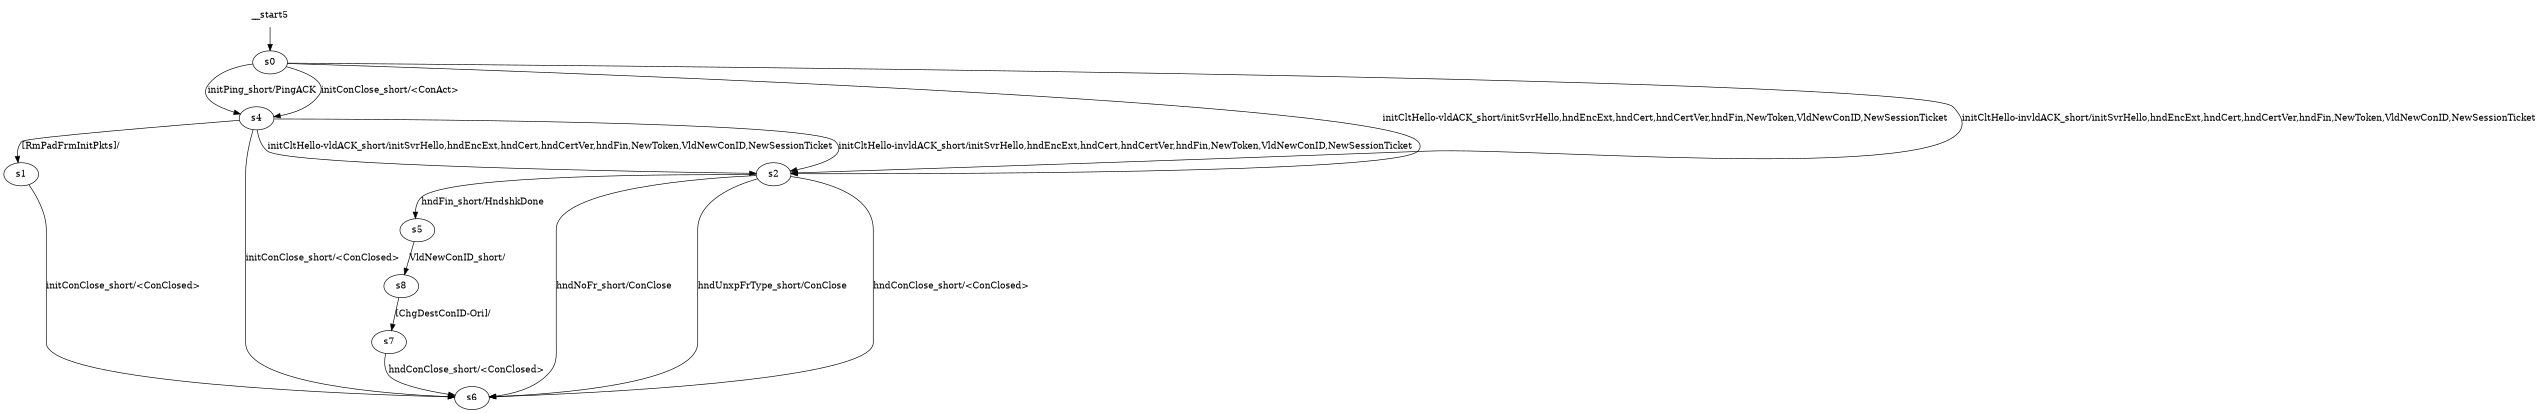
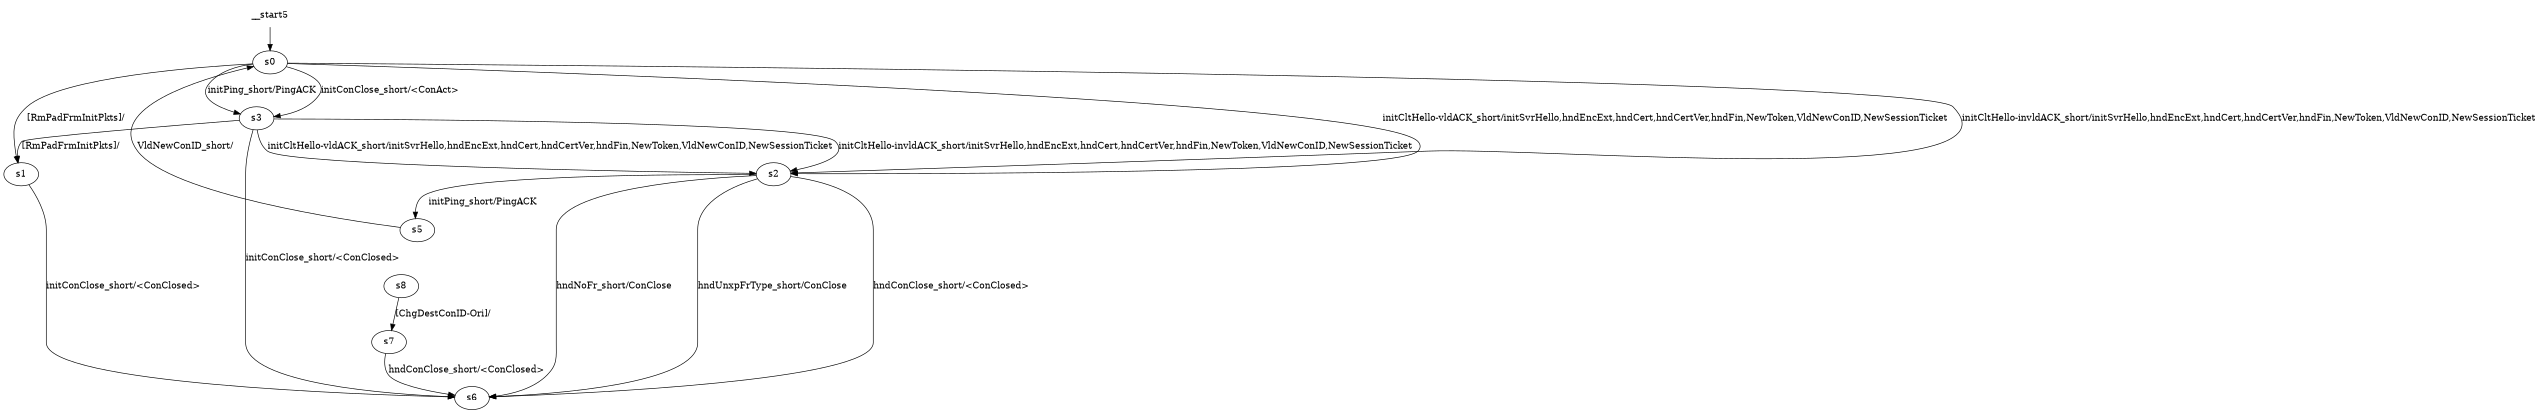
none -> (111, 79)
(257, 118) -> (257, 118)
(484, 202) -> (484, 202)
(410, 255) -> (188, 181)
